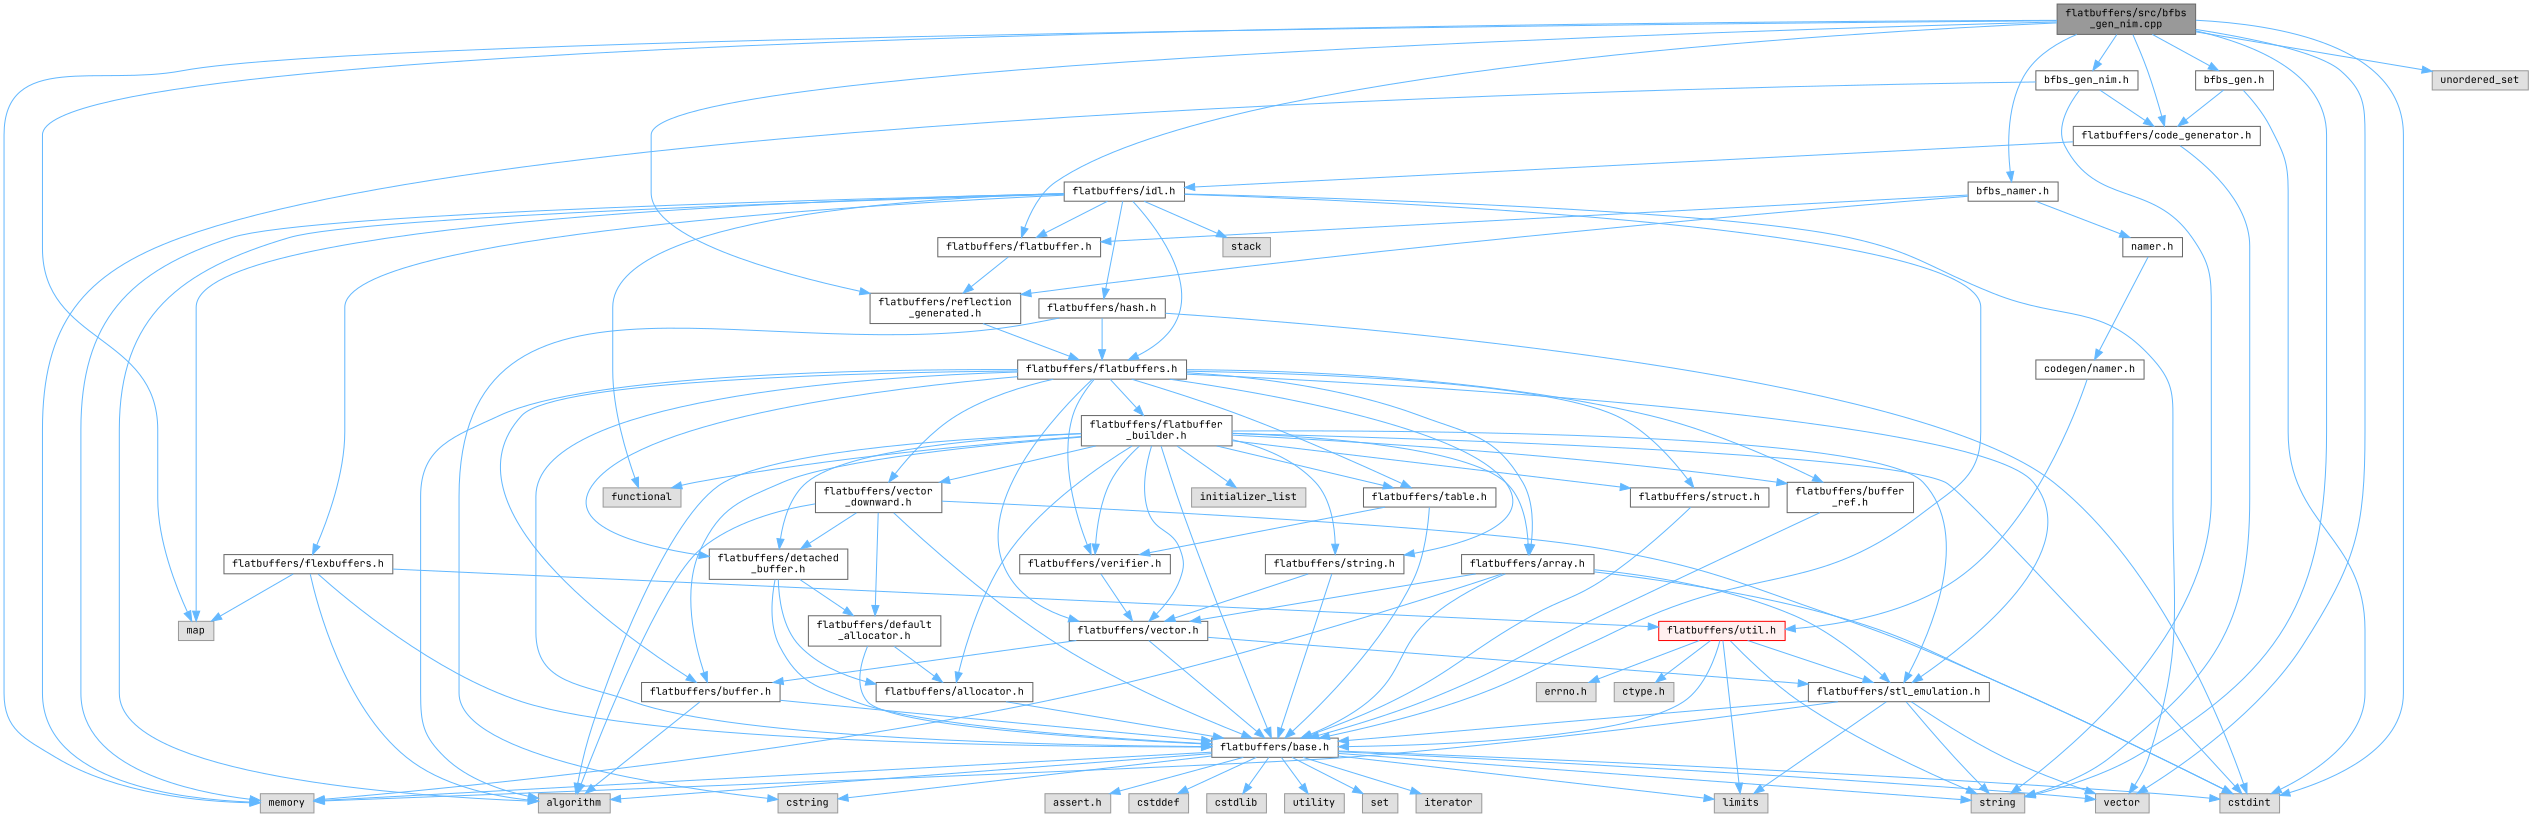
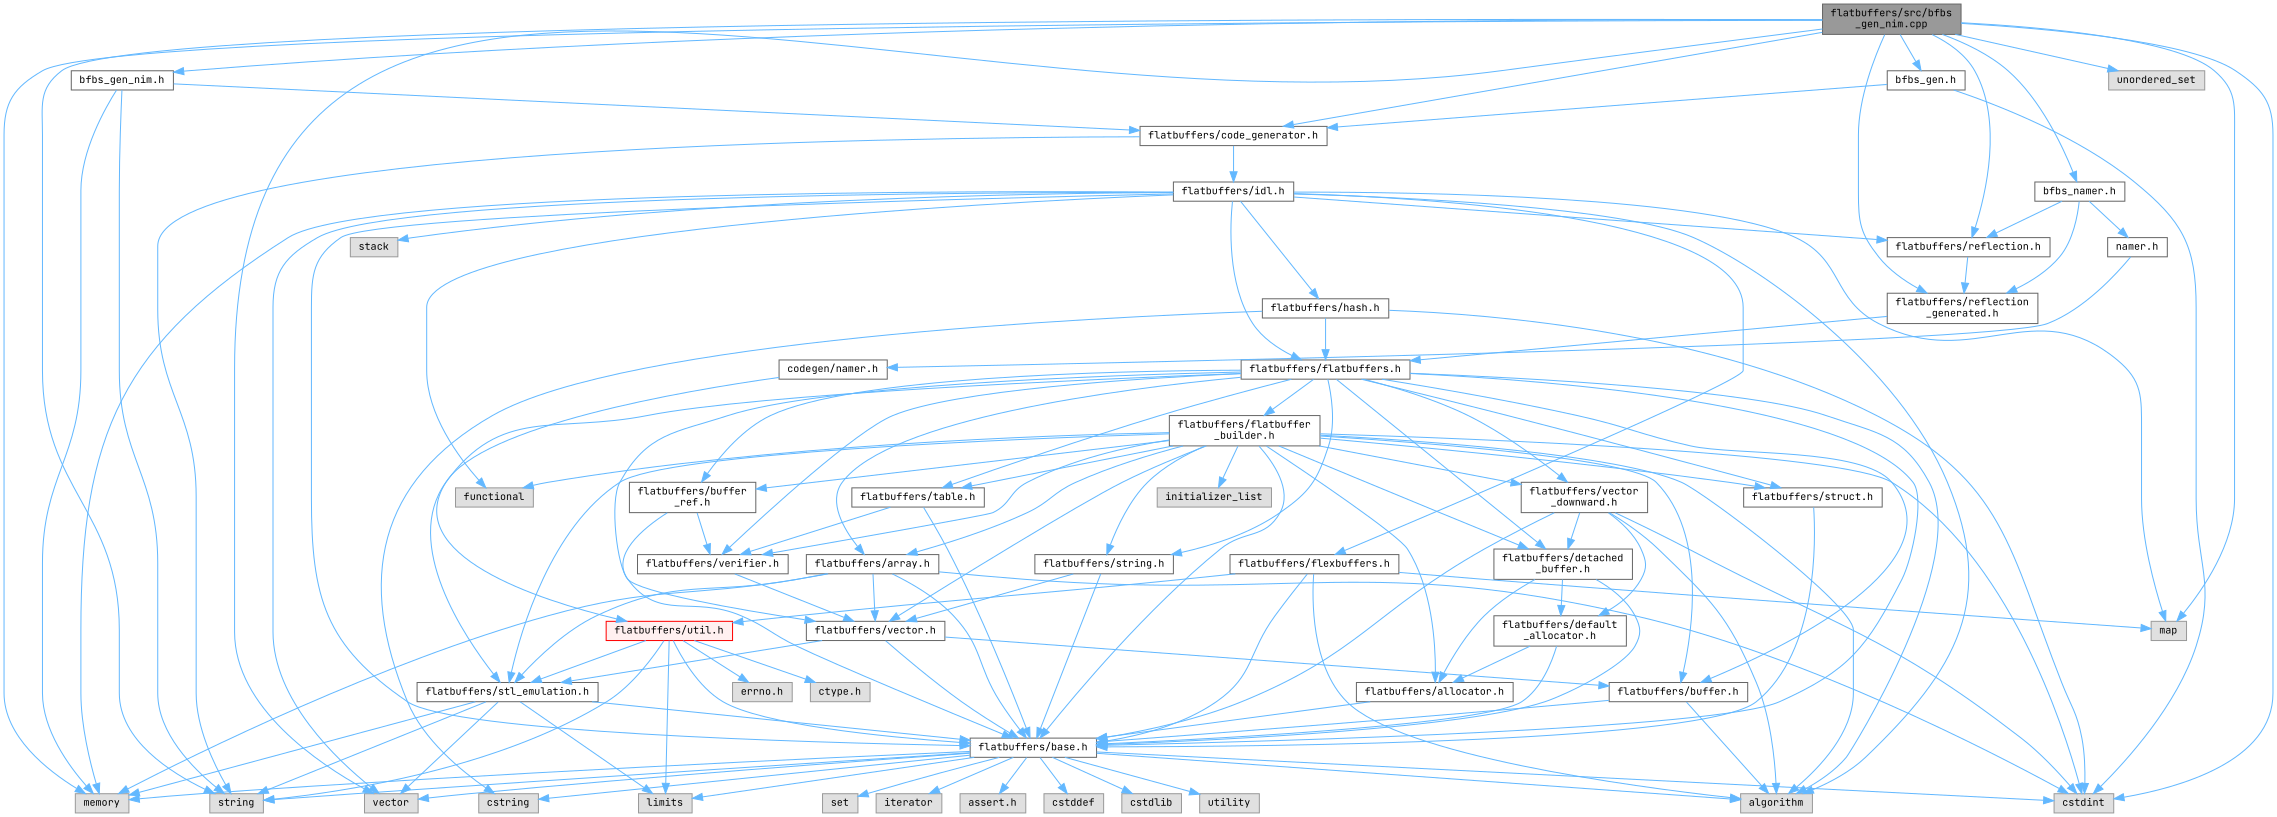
(1019, 247) -> (1969, 247)
none -> (702, 529)
